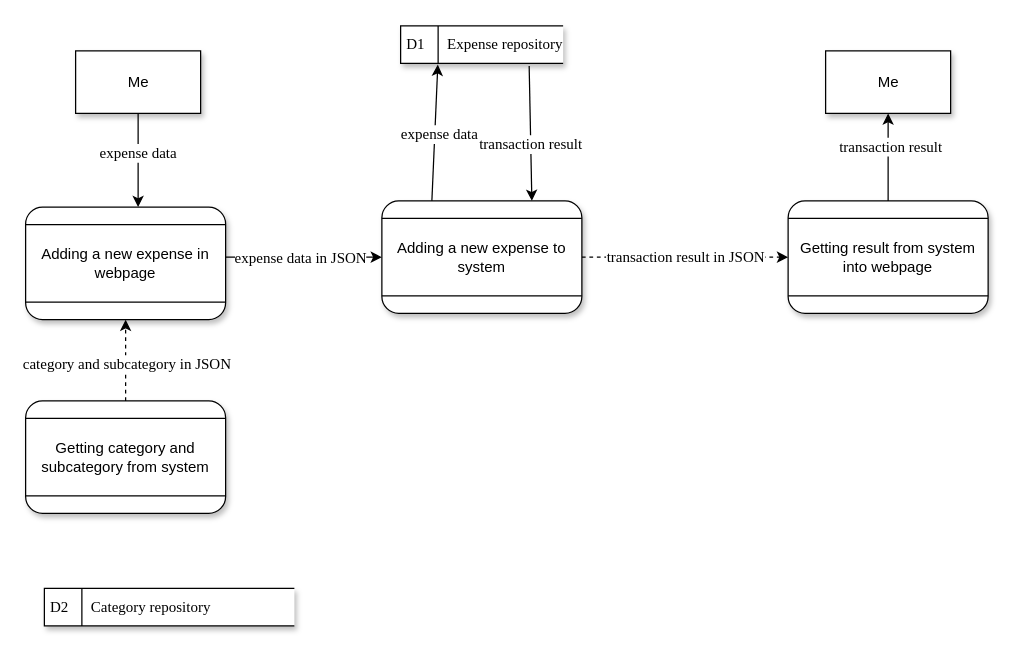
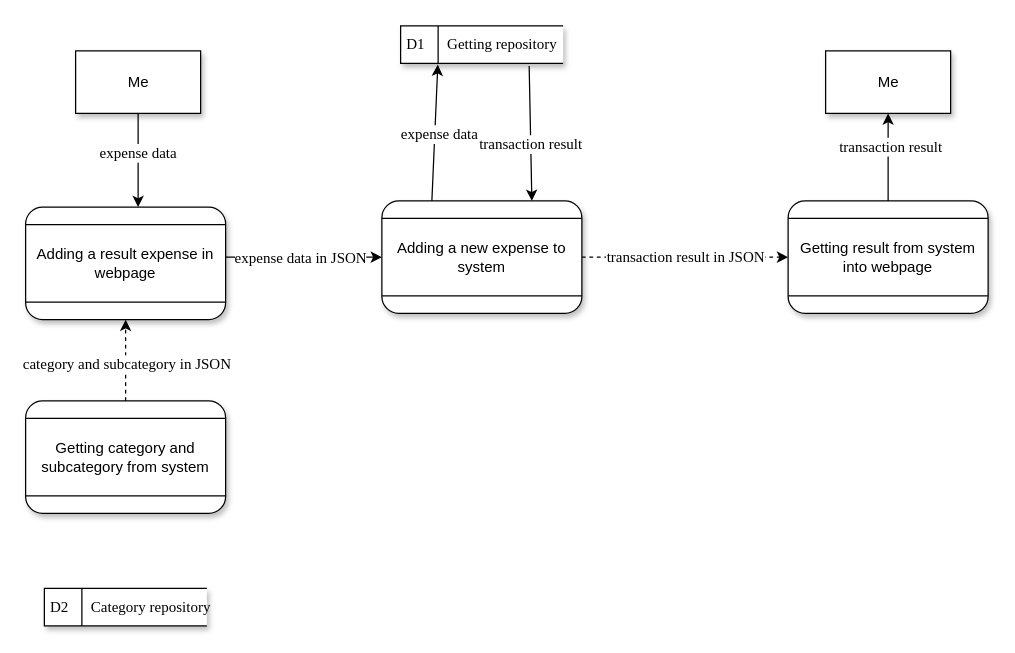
(506, 44) -> (504, 44)
(126, 263) -> (126, 263)
(169, 607) -> (126, 607)
